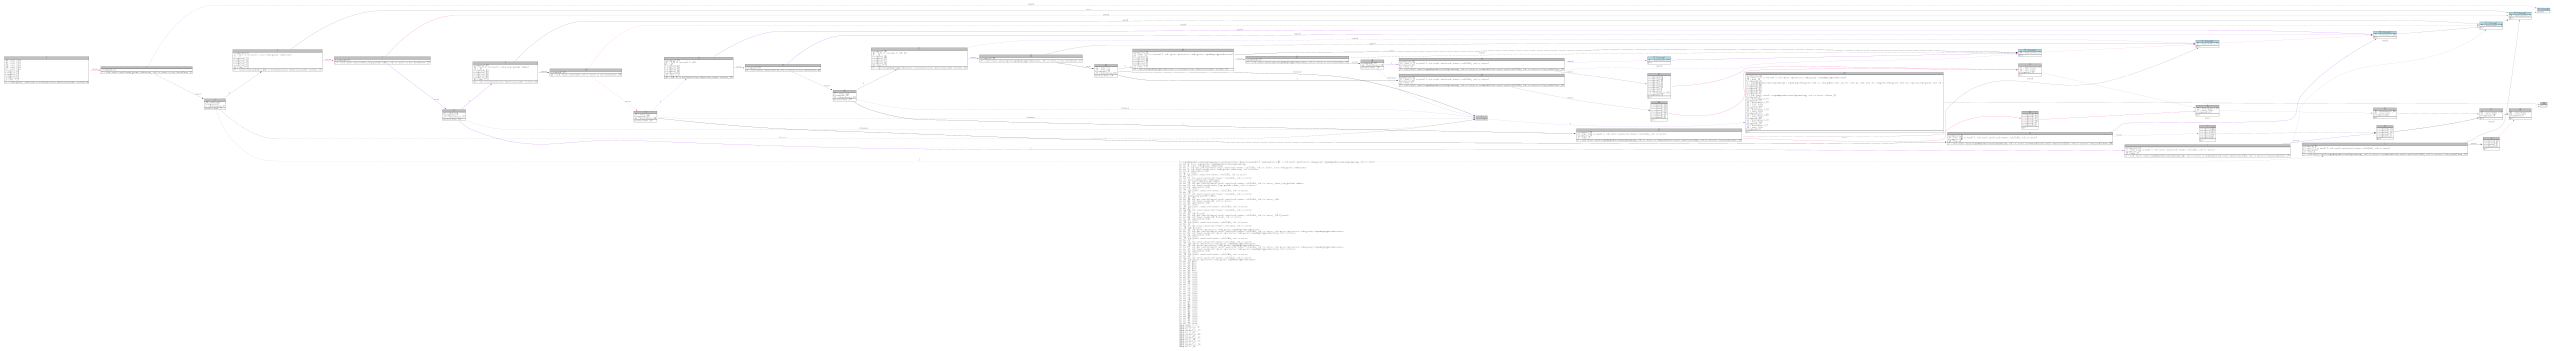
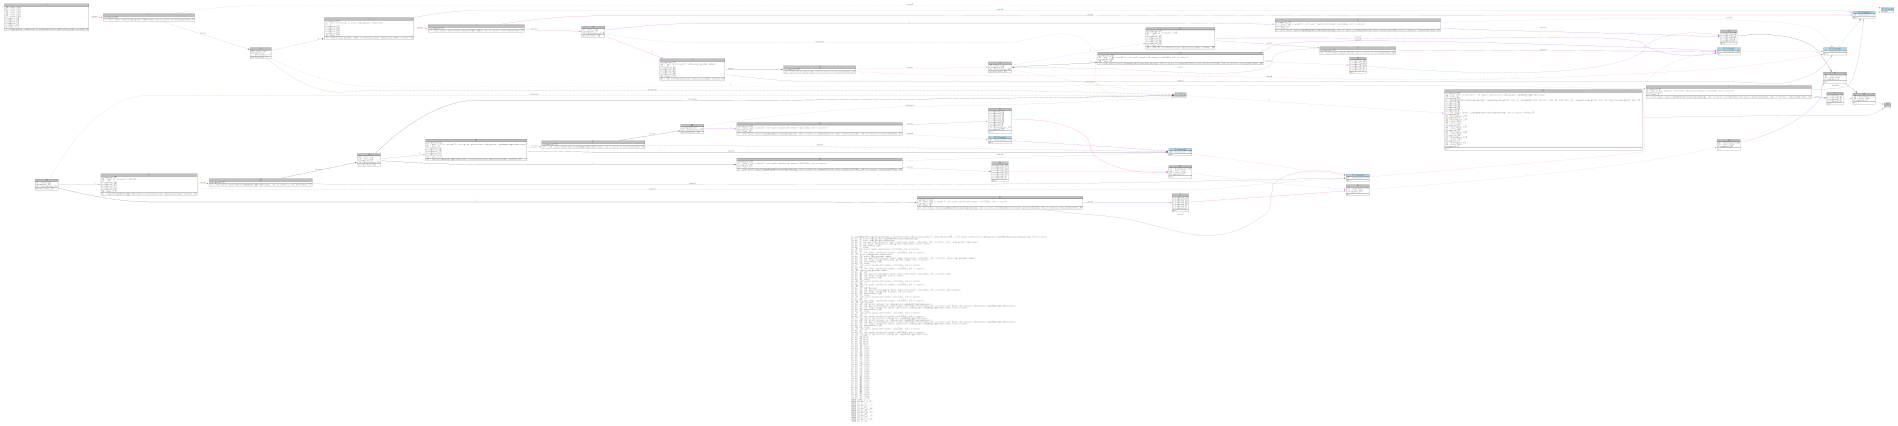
(812, 81) -> (1171, 72)
